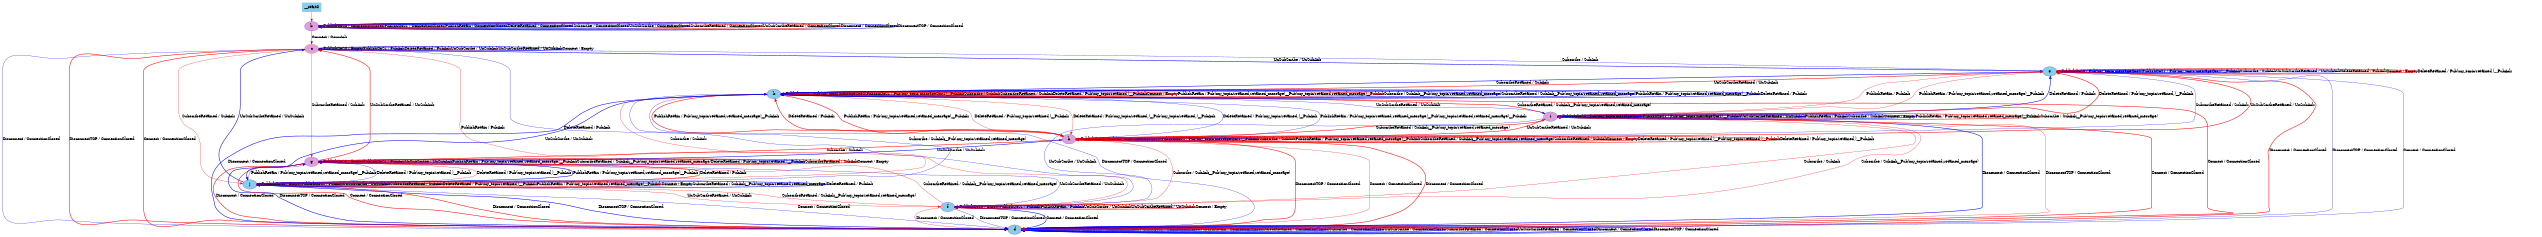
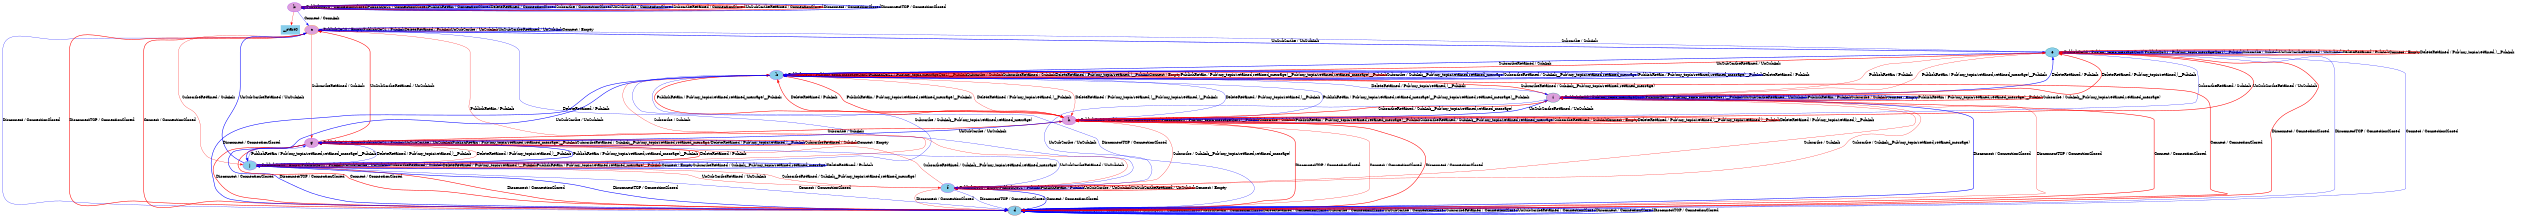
(312, 15) -> (293, 17)
(1408, 105) -> (1418, 86)
(1310, 137) -> (1311, 118)
(1069, 139) -> (1069, 120)
